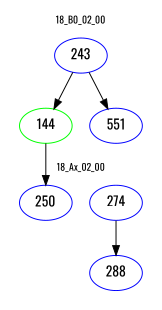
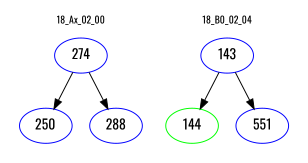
(81, 21) -> (227, 21)
(81, 56) -> (227, 56)
(46, 165) -> (66, 86)
